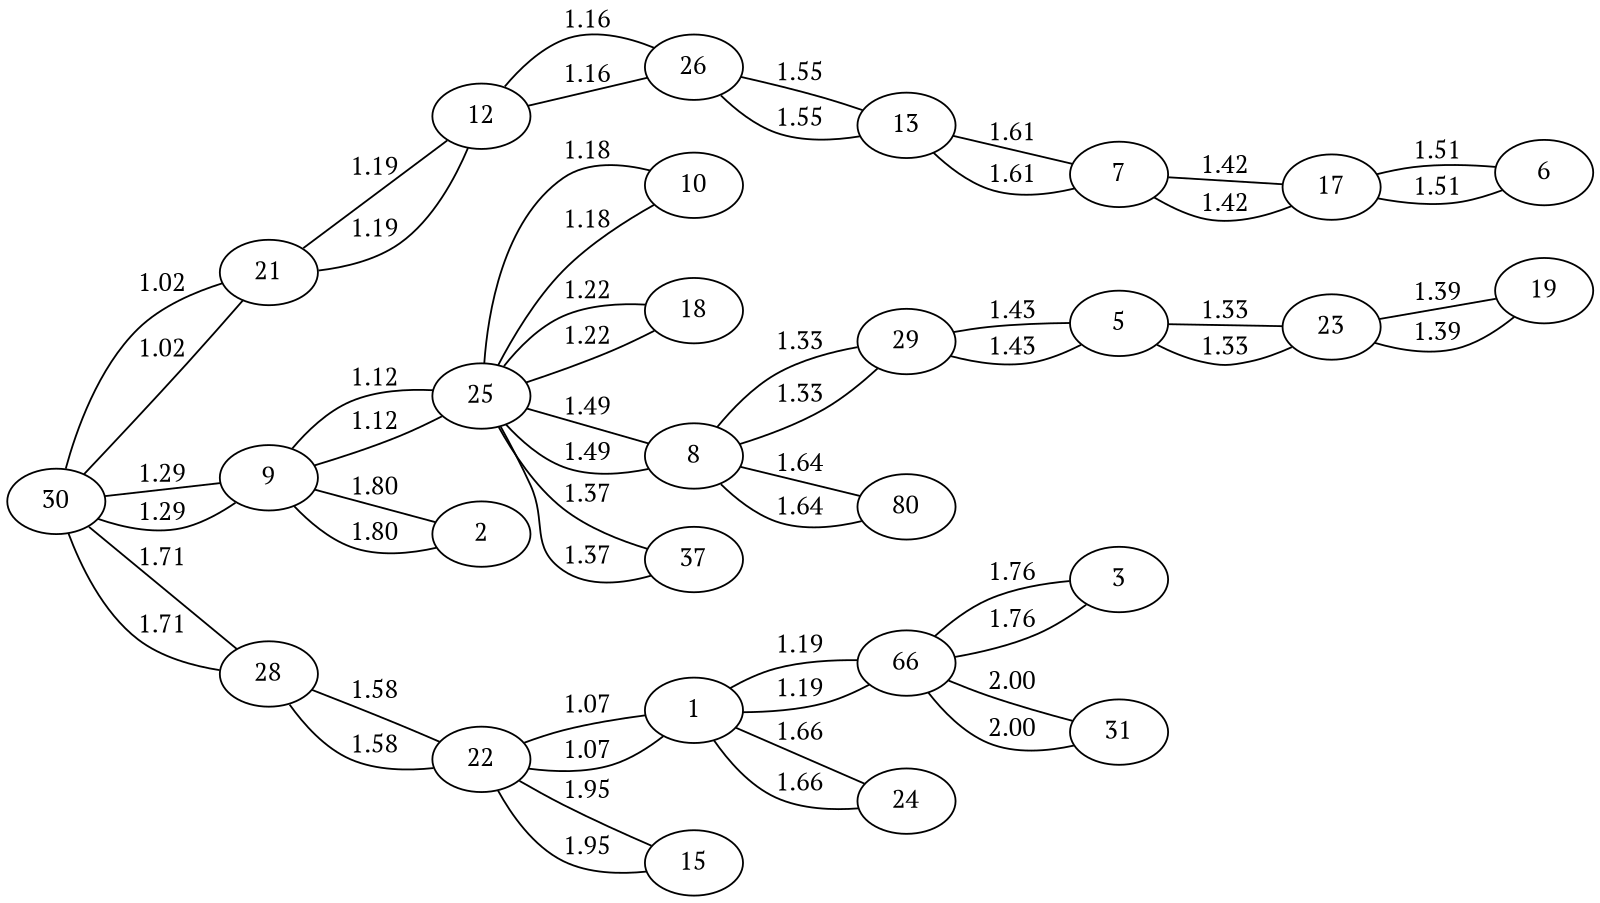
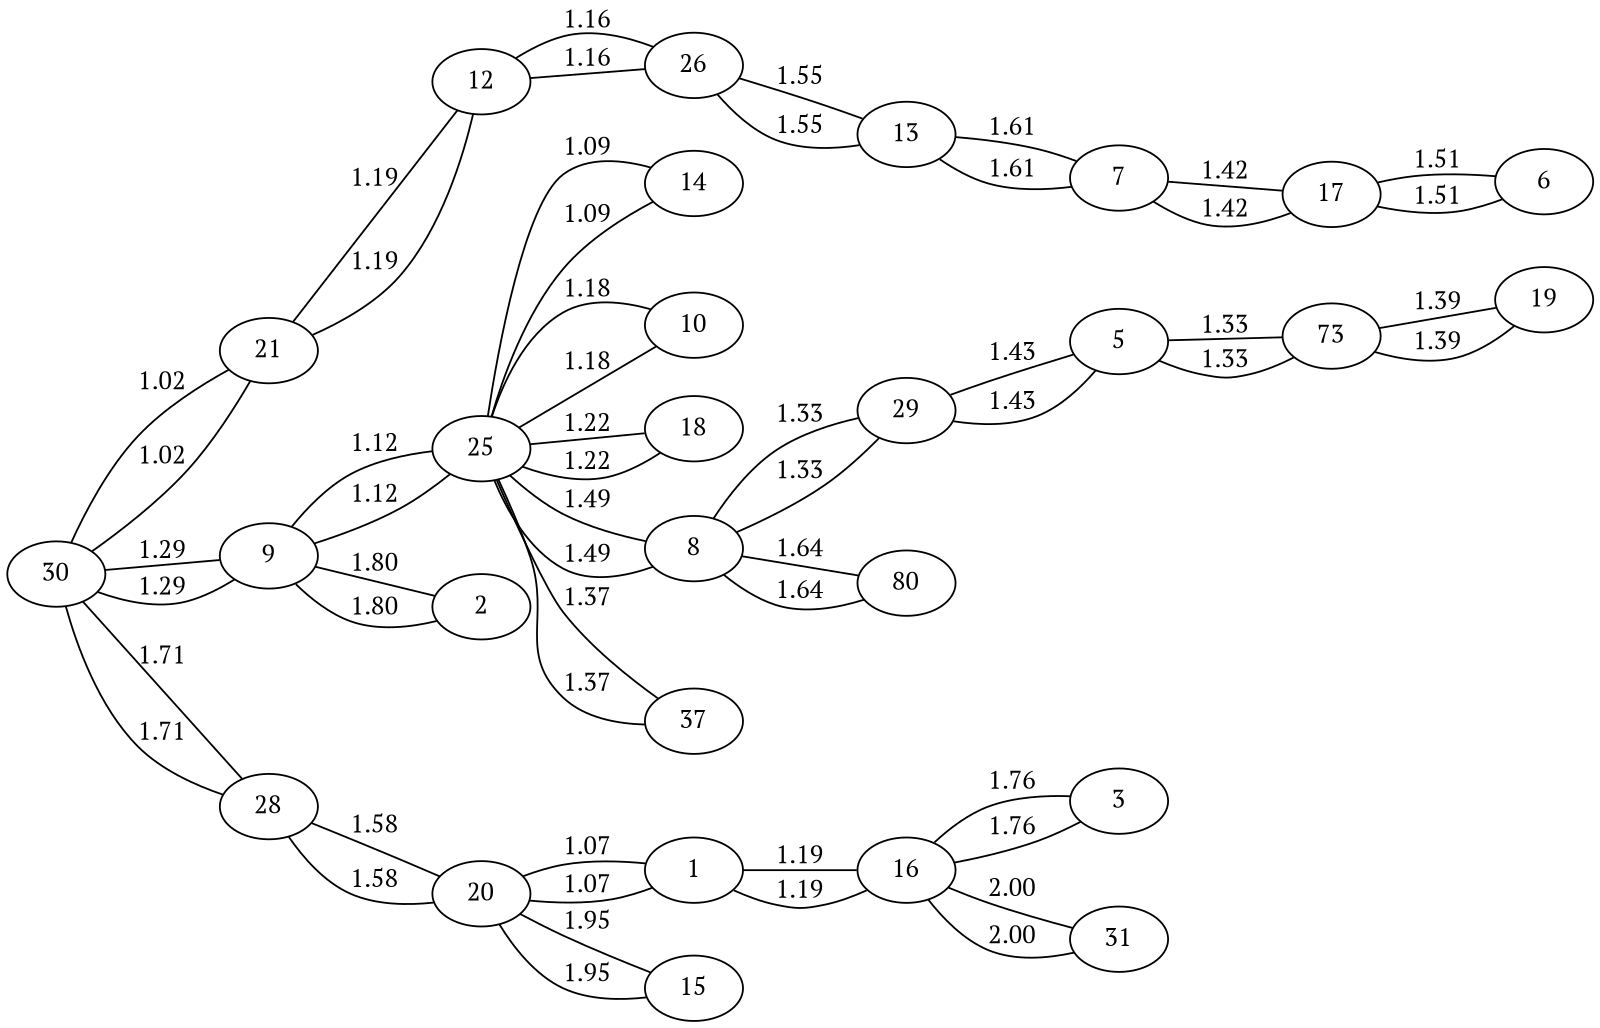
none -> (694, 183)
(1332, 327) -> (1332, 336)
(907, 663) -> (907, 870)
(481, 759) -> (481, 894)
(907, 801) -> none
